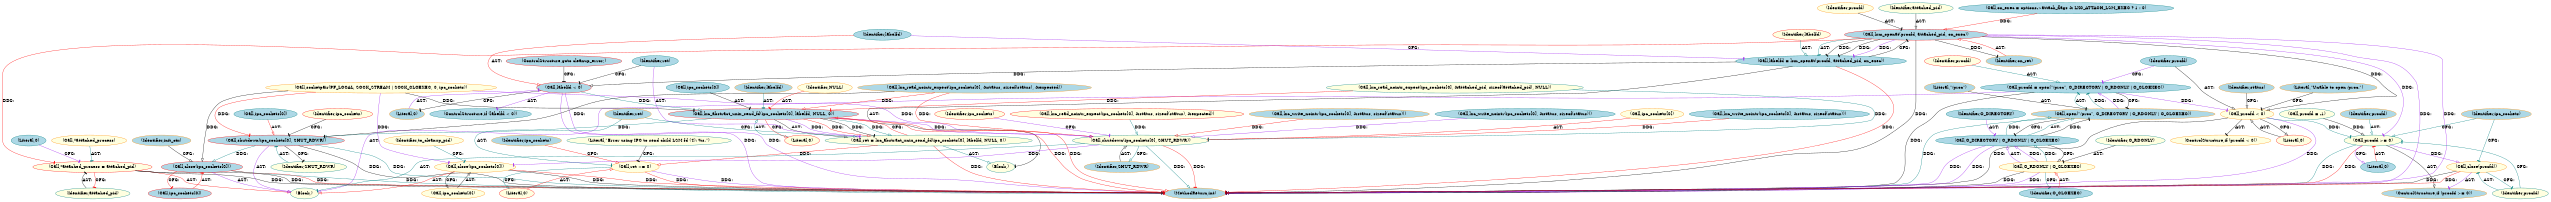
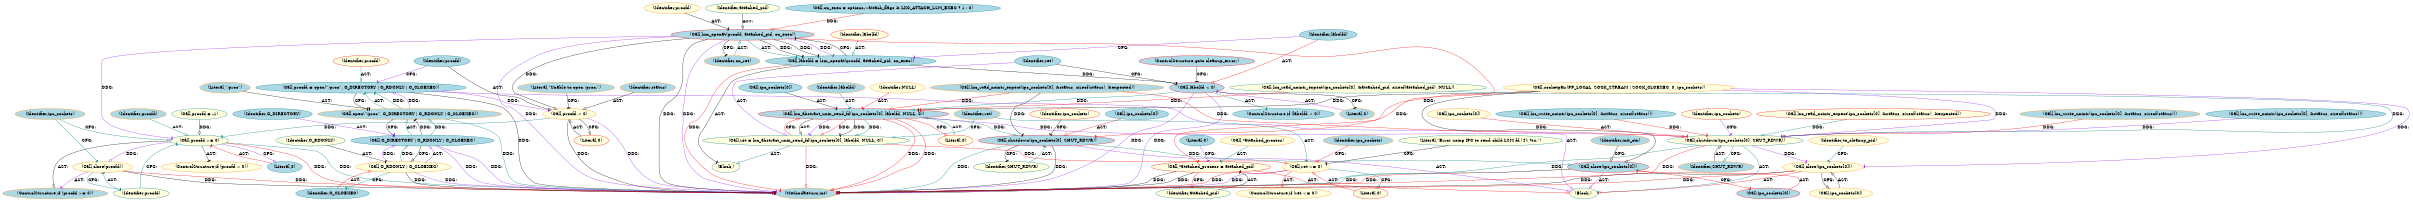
(1984, 45) -> (737, 49)
(1977, 48) -> (730, 48)
(524, 100) -> (1239, 100)
(2253, 101) -> (619, 101)
(2235, 127) -> (205, 153)
none -> (1284, 193)
